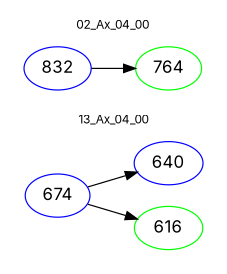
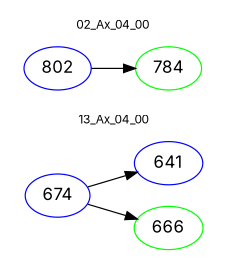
(58, 68) -> (58, 68)
(169, 68) -> (169, 68)
(169, 163) -> (169, 163)
(169, 228) -> (169, 228)
